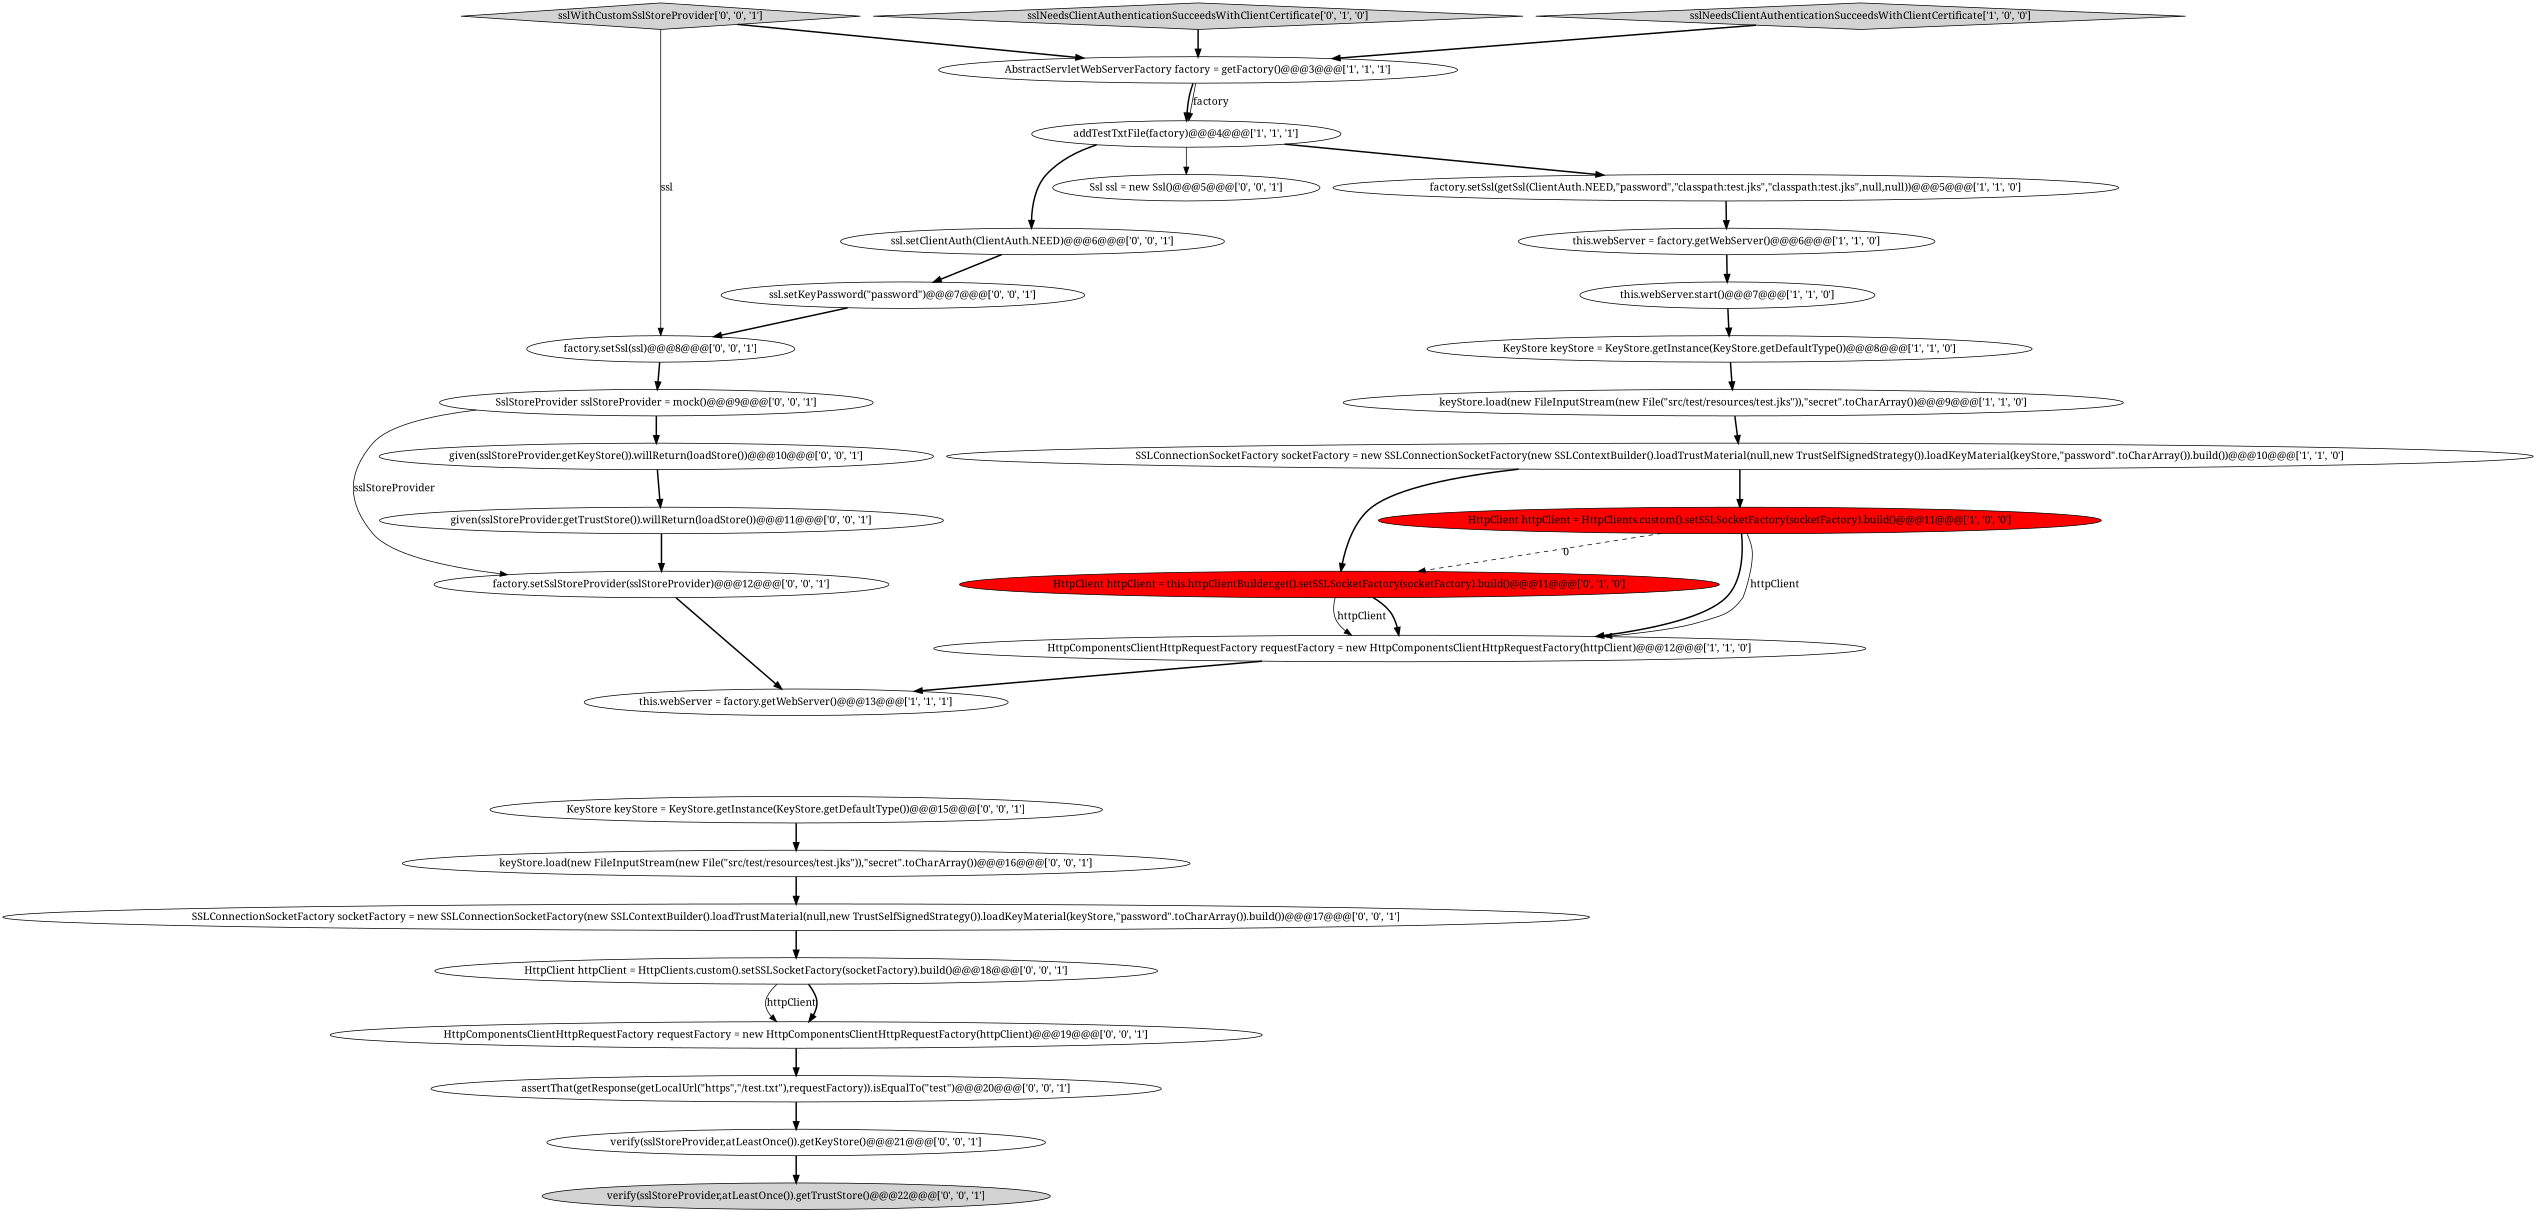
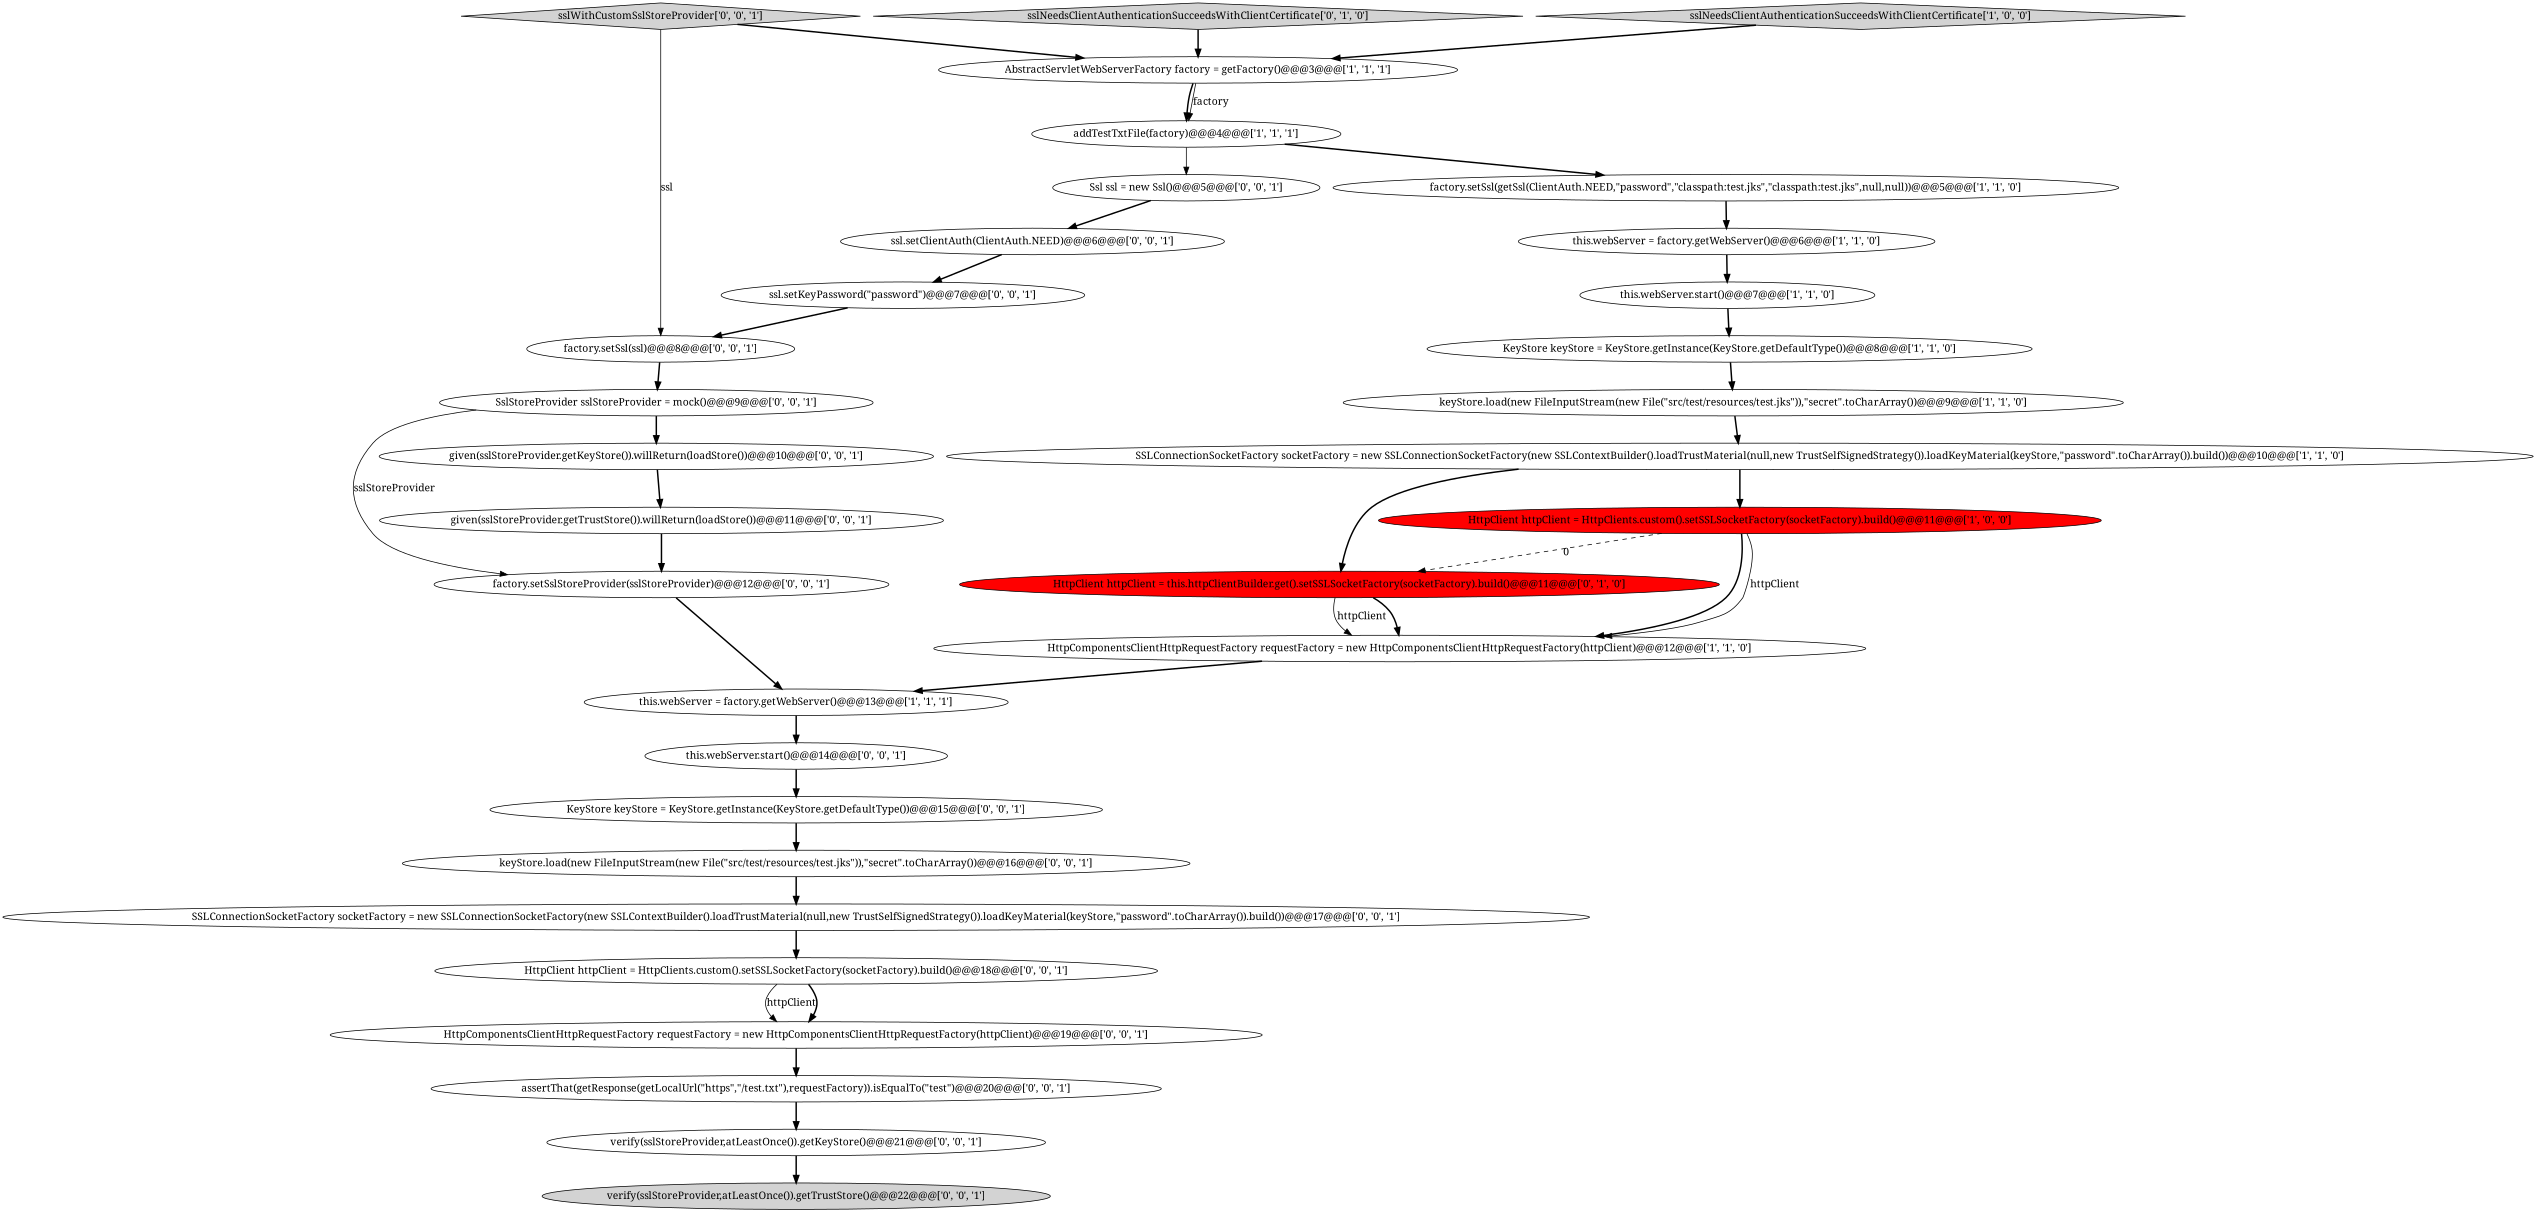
(1050, 171) -> (1113, 213)
none -> (796, 756)
